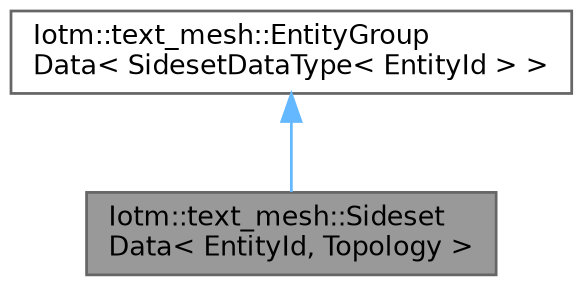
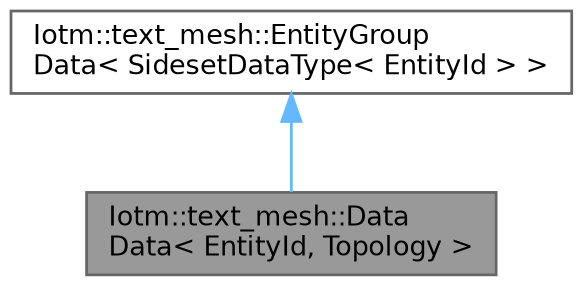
(291, 234) -> (291, 234)
